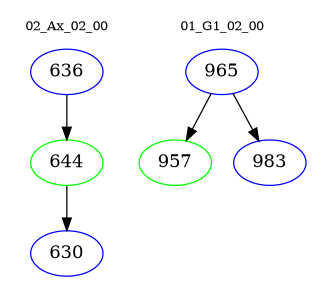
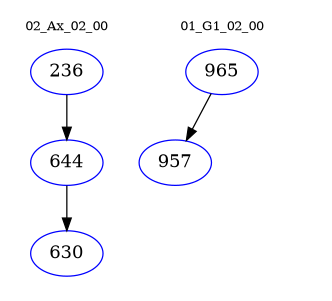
(67, 72) -> (67, 72)
(67, 163) -> (67, 163)
(175, 163) -> (175, 163)
(270, 163) -> none
